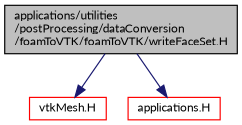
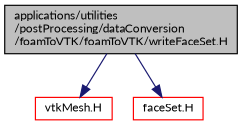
(174, 109) -> (168, 109)
